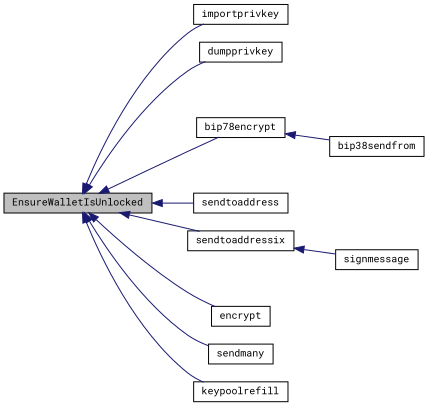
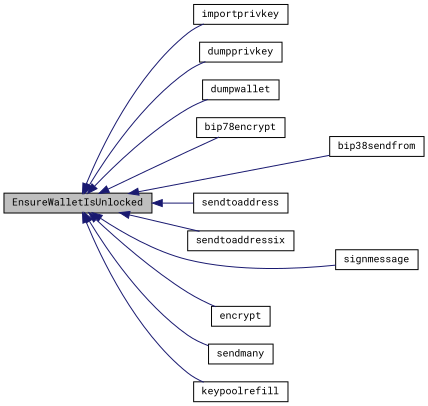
none -> (241, 90)
(312, 138) -> (234, 174)
(320, 252) -> (213, 264)
